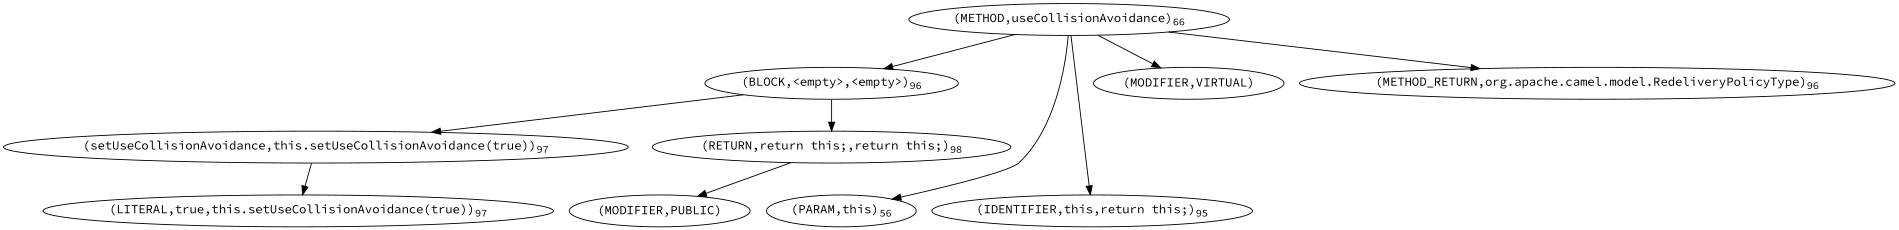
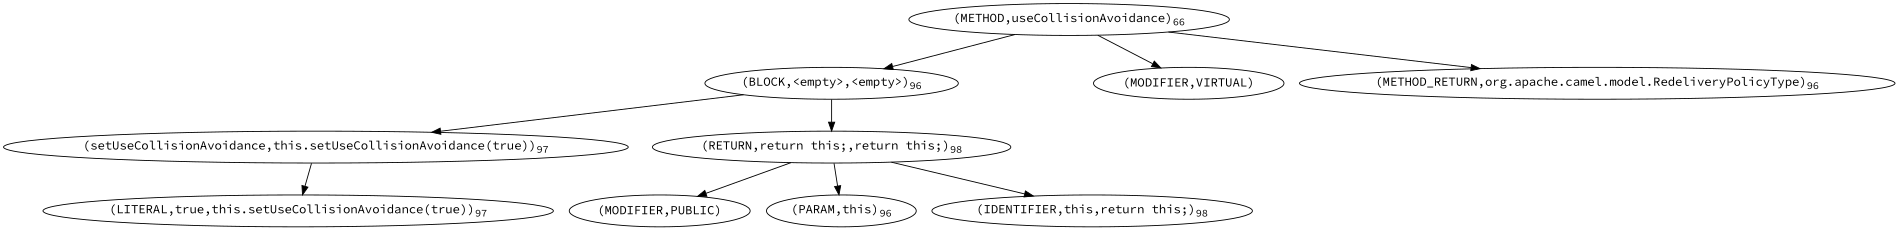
(1080, 111) -> (958, 178)
(1024, 157) -> (836, 175)
(886, 210) -> (886, 210)
(1202, 210) -> (1202, 210)
